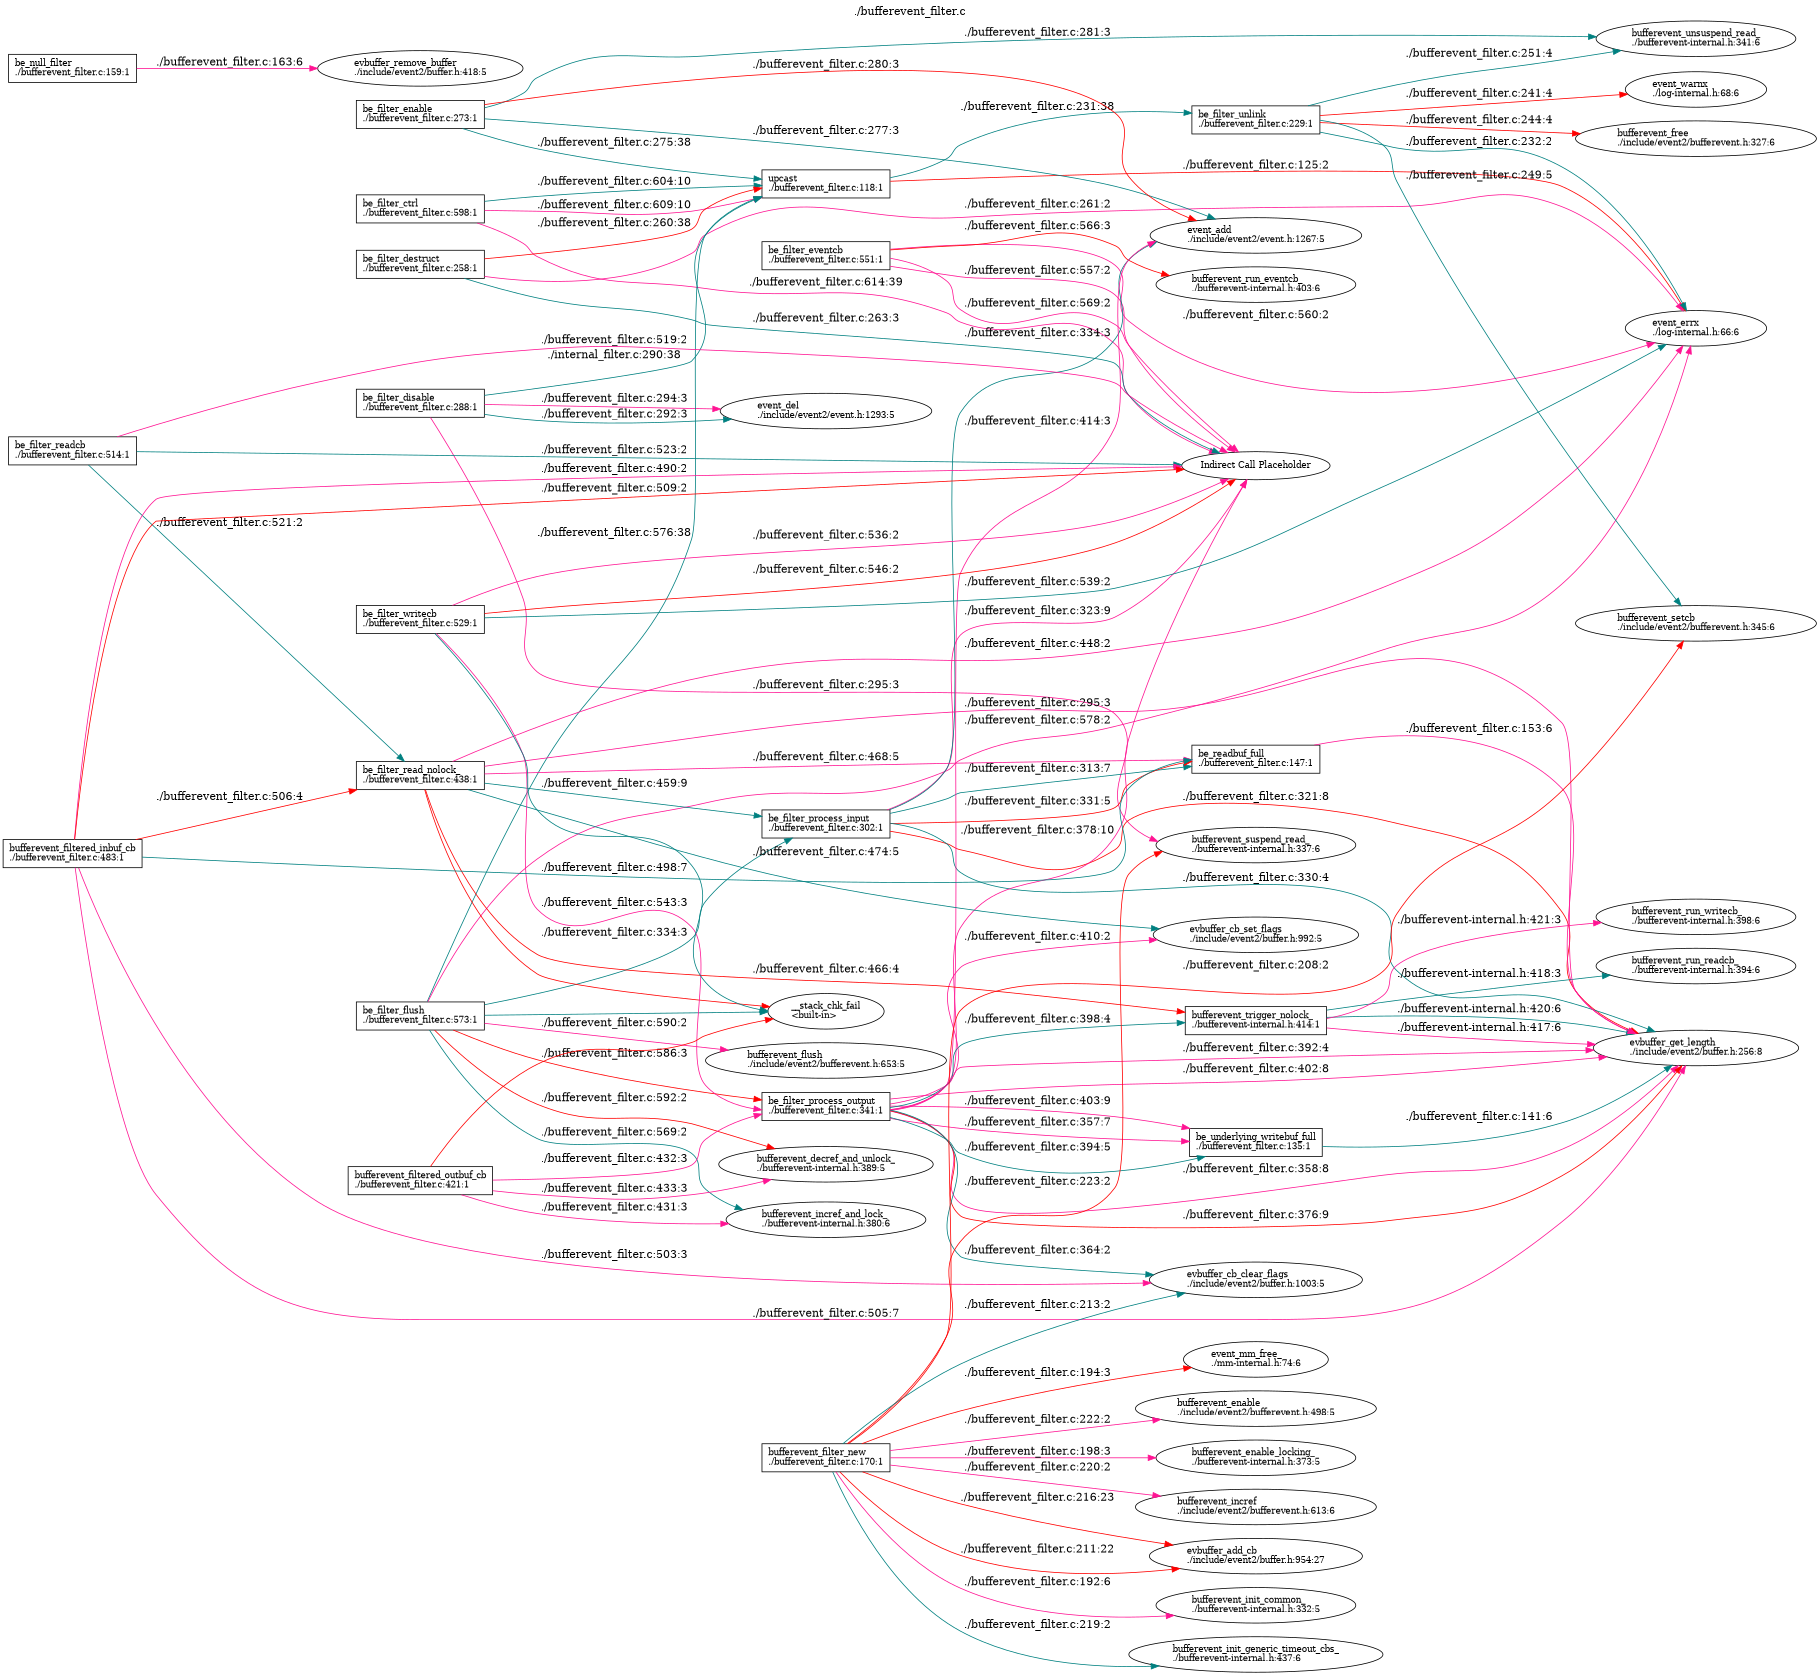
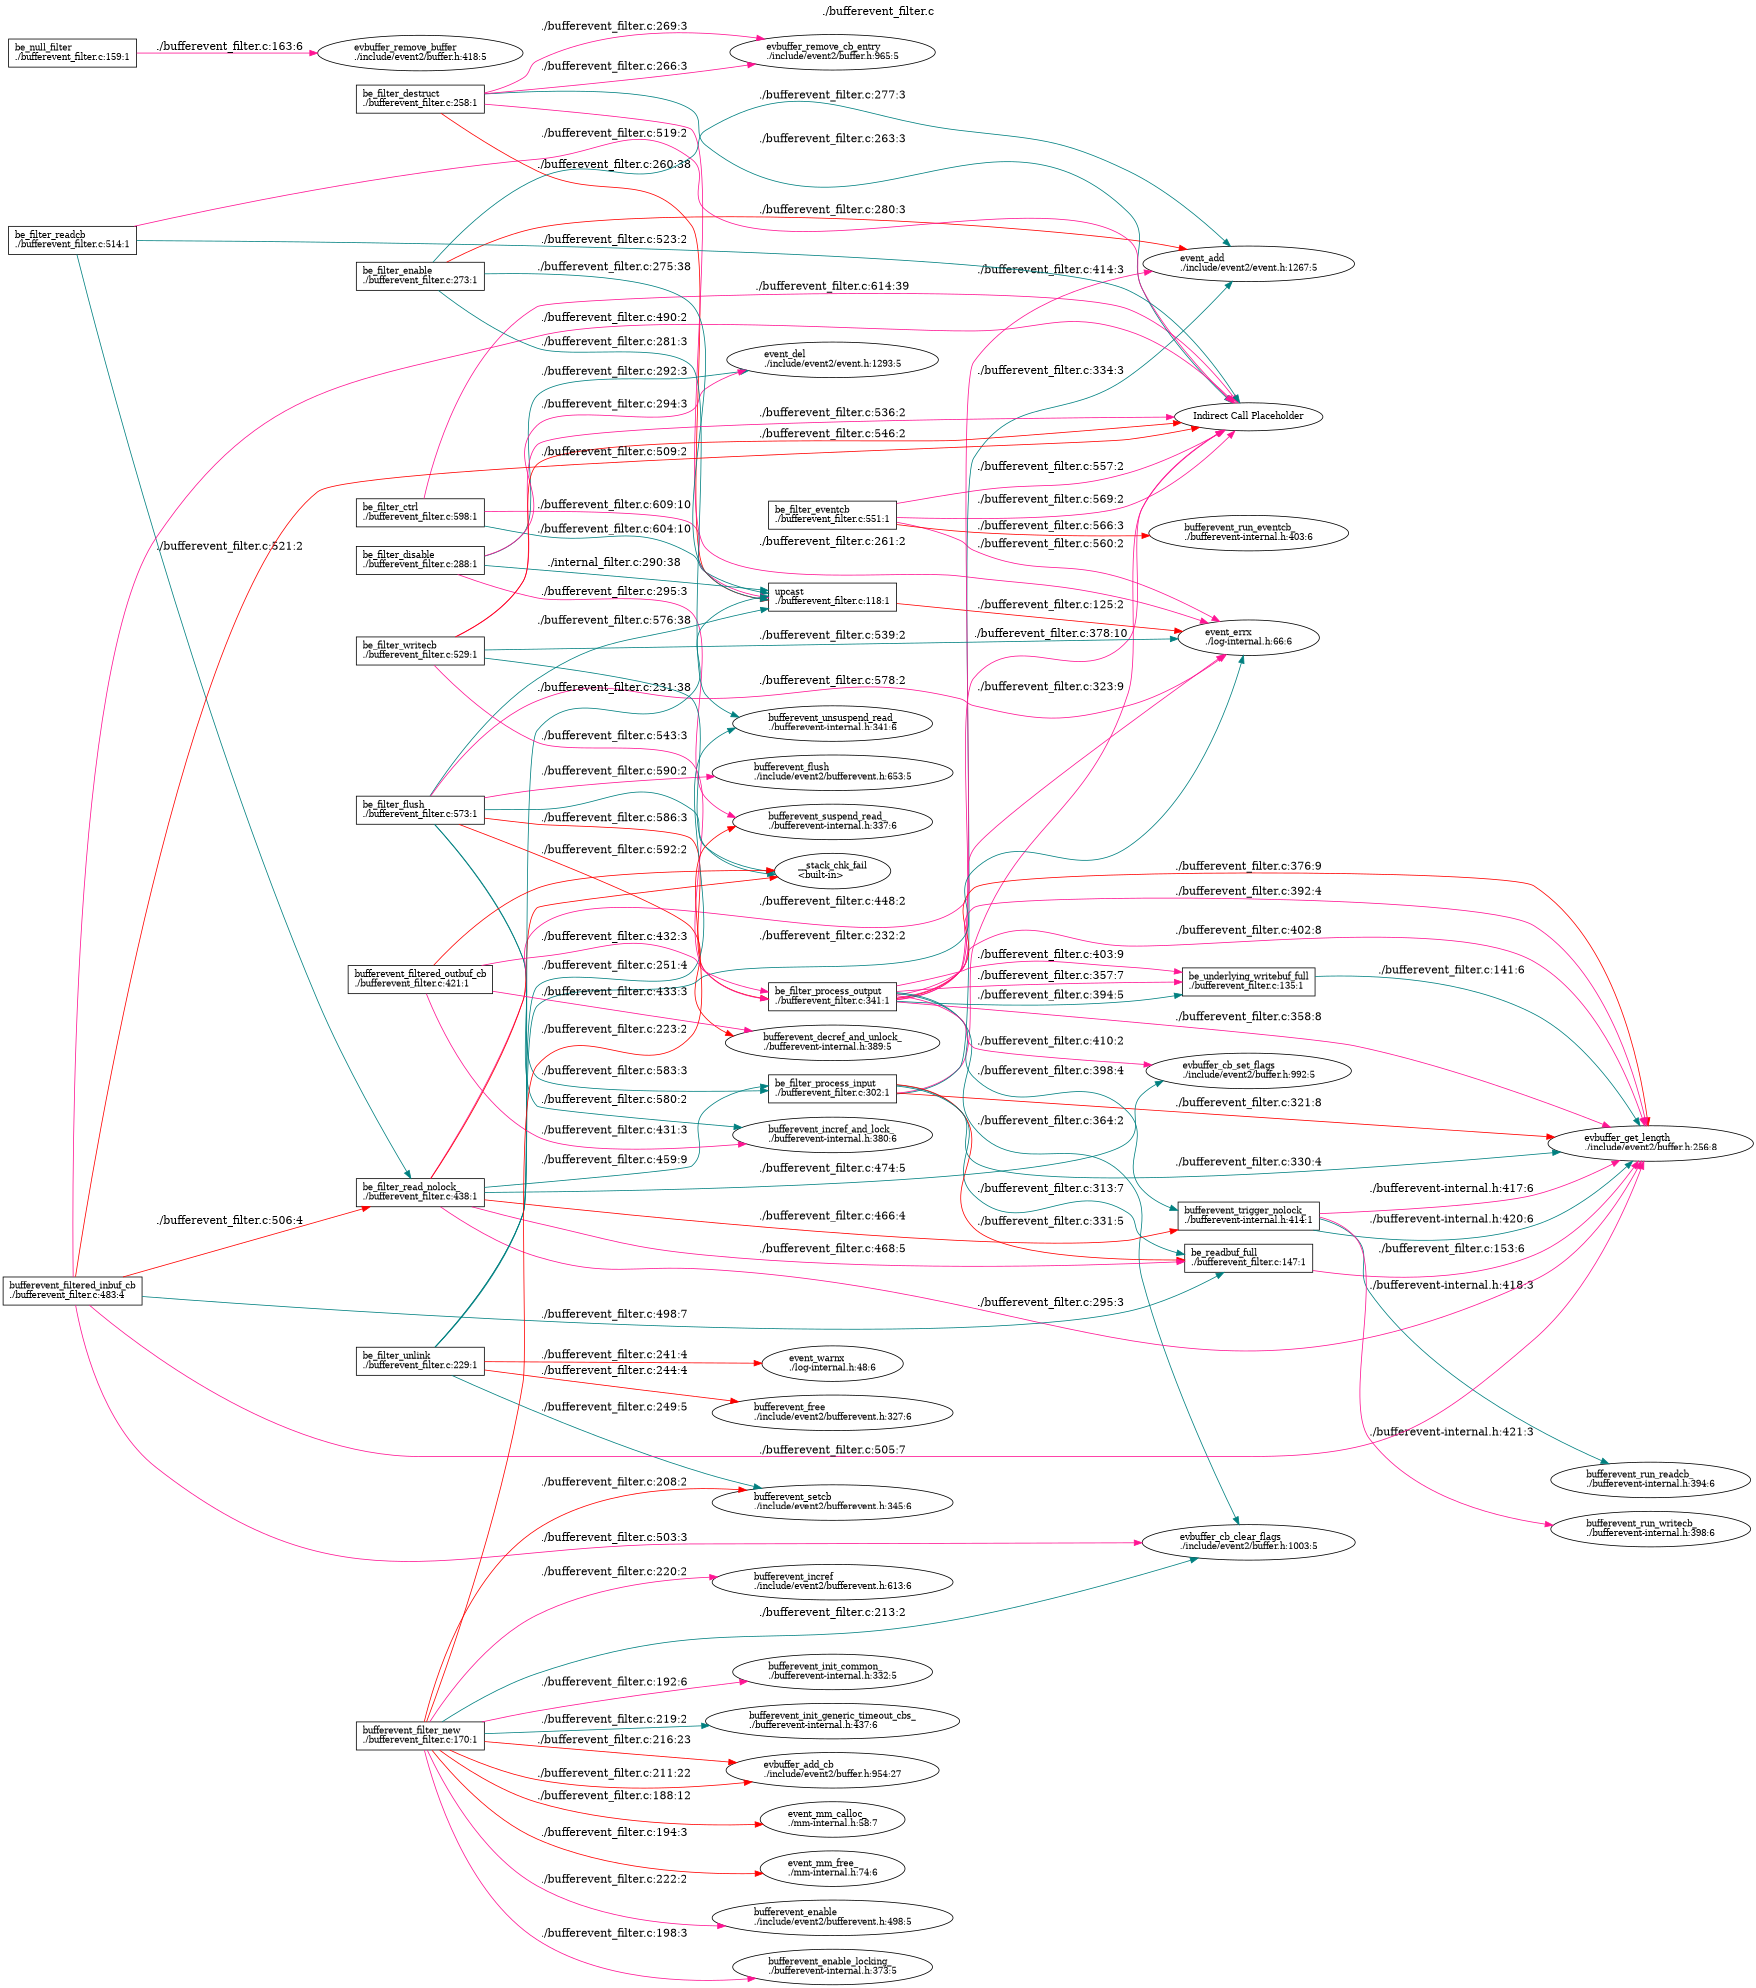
none -> (833, 52)
(1696, 90) -> (833, 1364)
(1031, 123) -> (527, 900)
(73, 854) -> (73, 1291)
(614, 933) -> (614, 1071)
(614, 1133) -> (614, 1100)
none -> (833, 1819)
